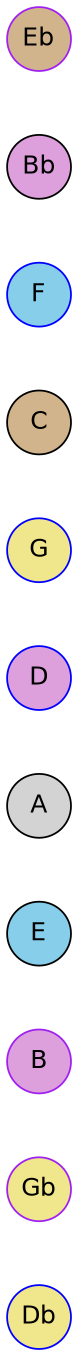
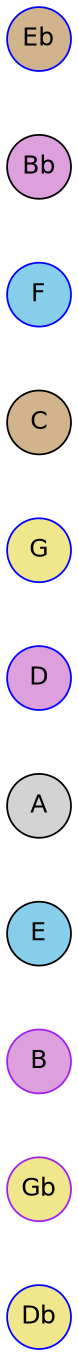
(39, 39) -> (39, 39)
